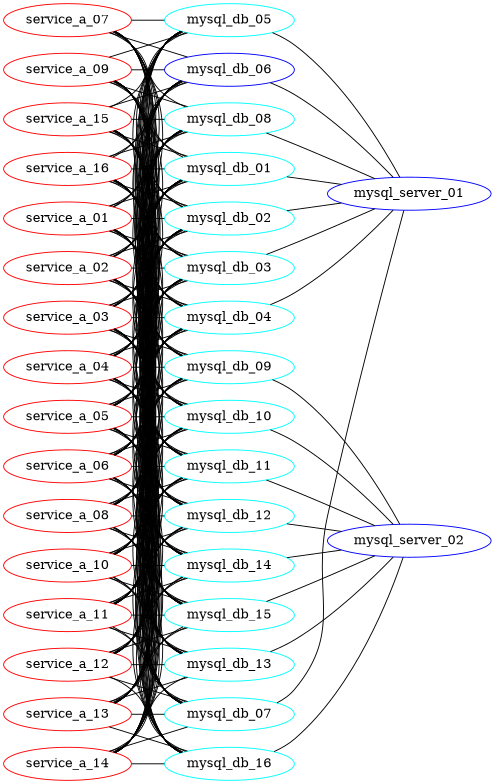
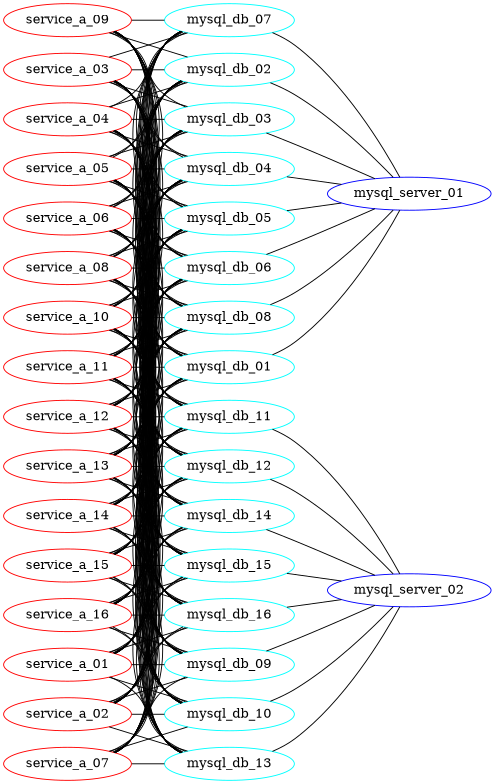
(229, 70) -> (229, 268)
none -> (148, 689)
